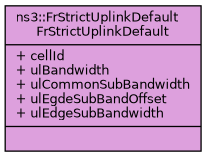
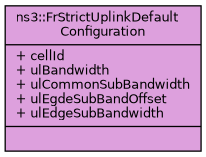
(103, 32) -> (103, 32)
